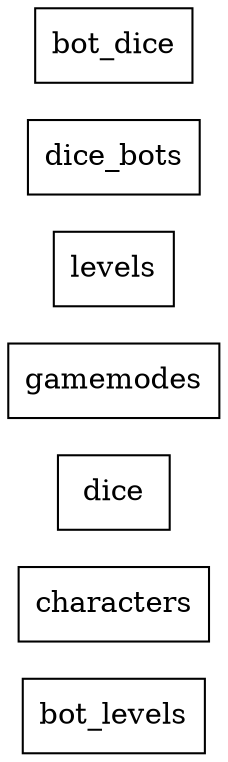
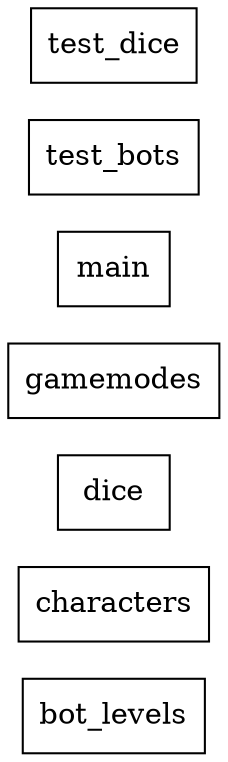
(114, 46) -> (114, 46)
(114, 157) -> (114, 157)
(114, 269) -> (114, 269)
